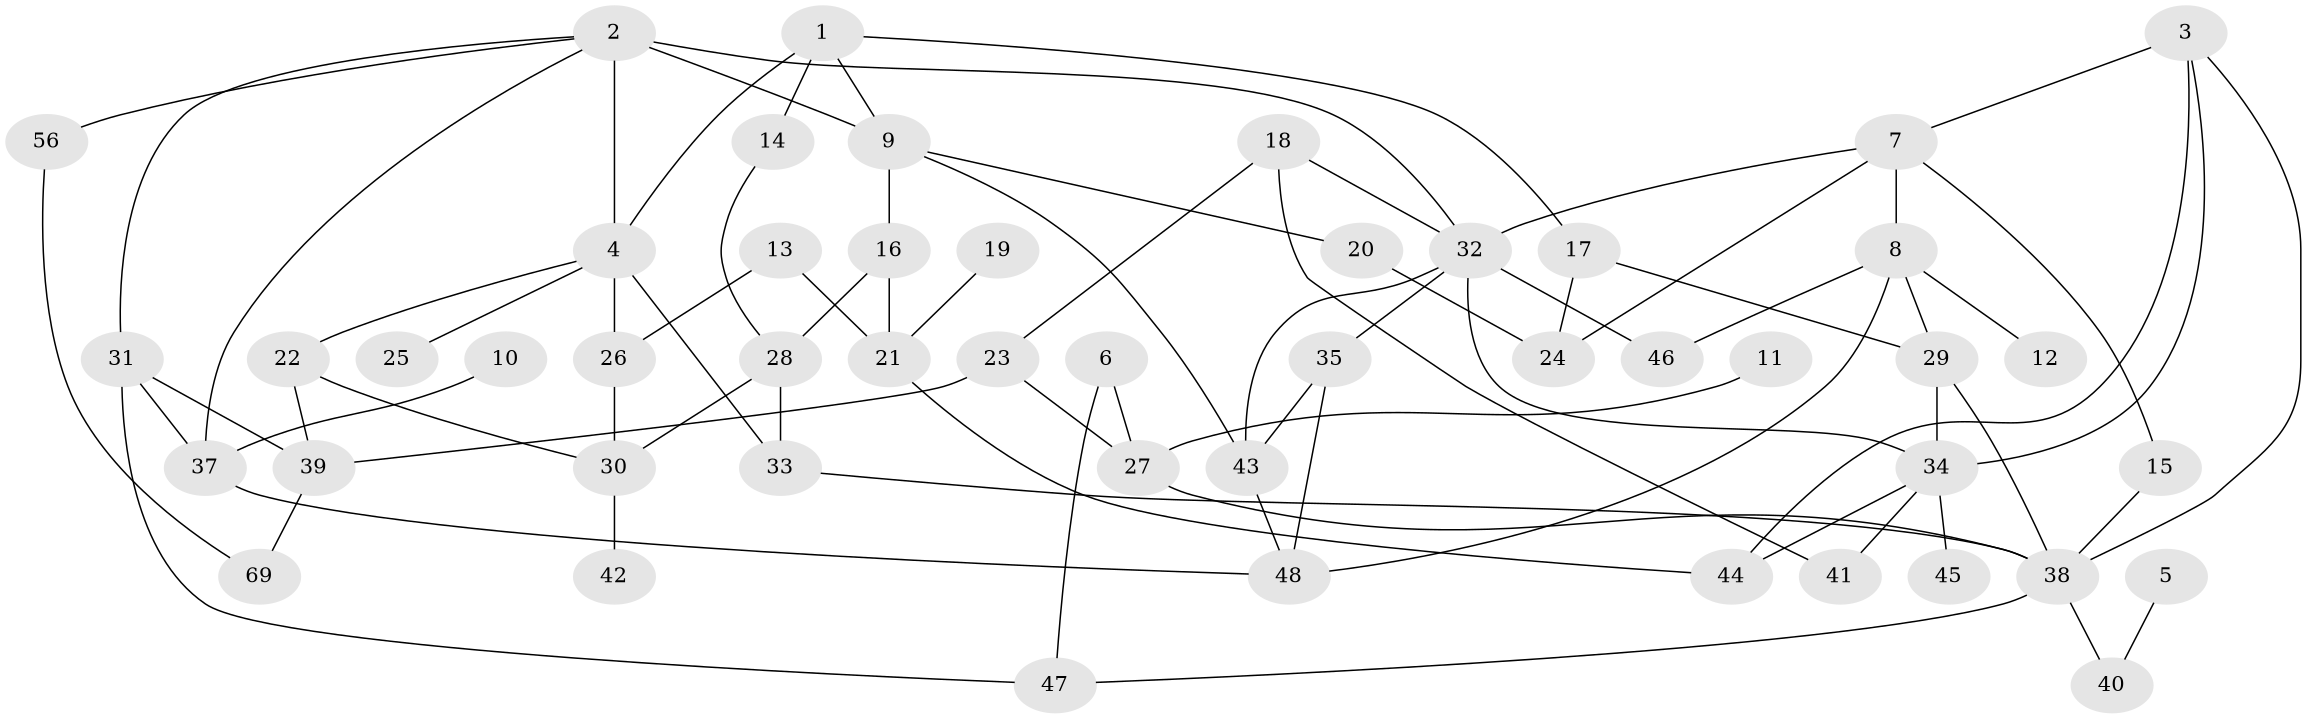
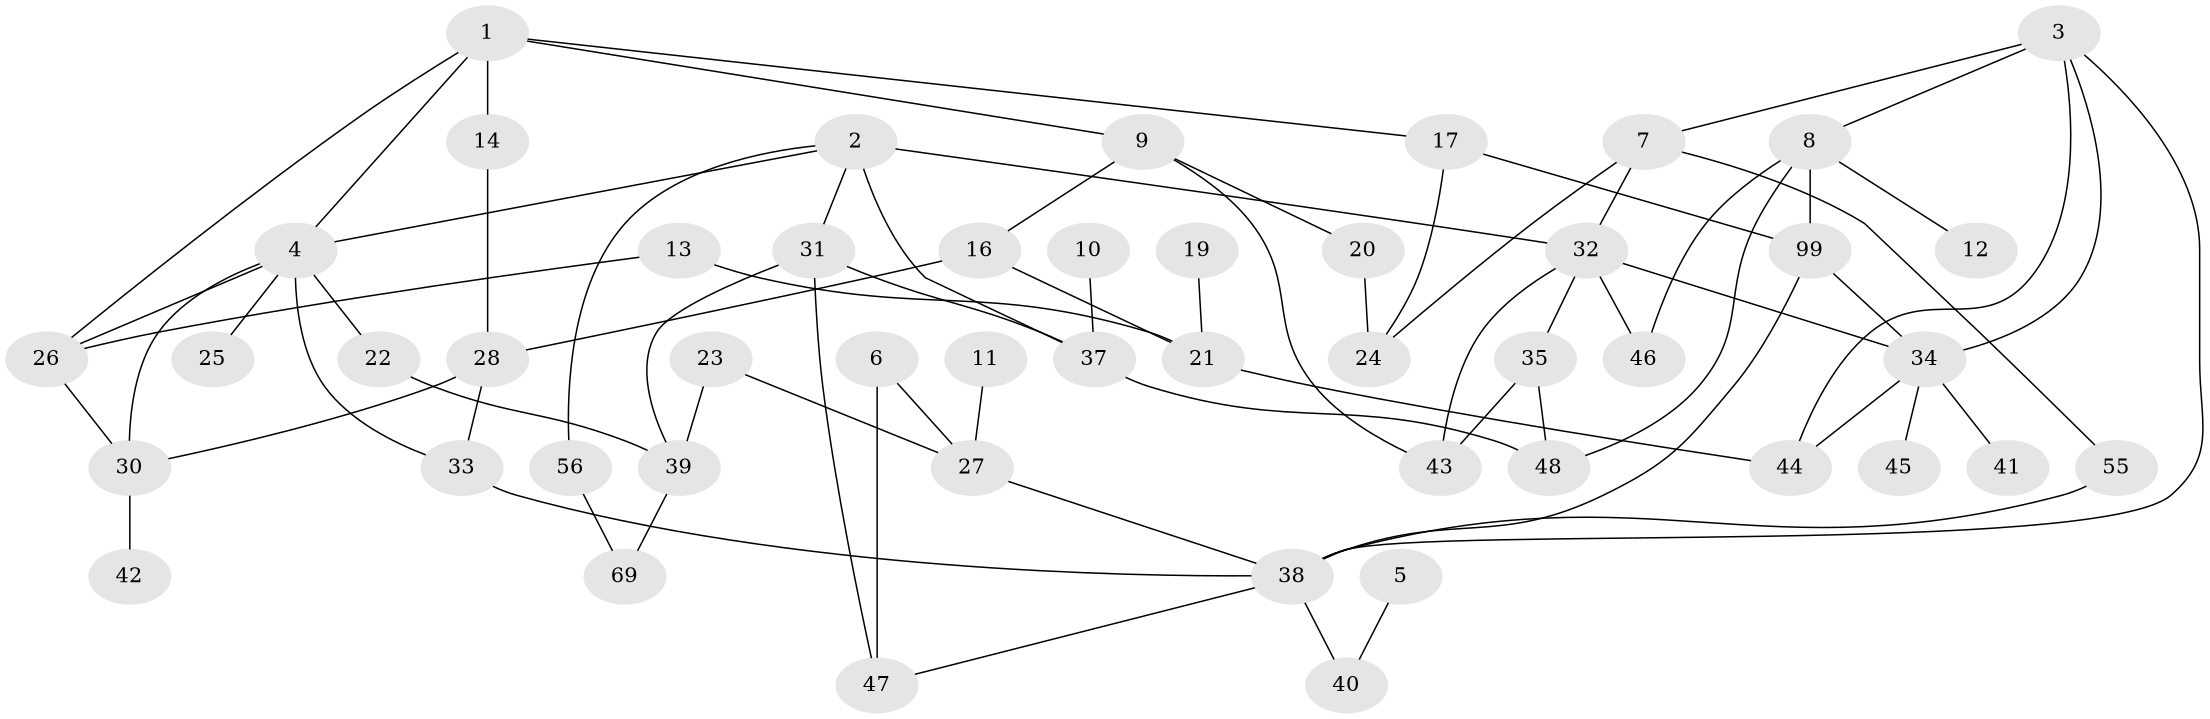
(763, 90) -> none
(1279, 142) -> none
none -> (261, 189)
(1896, 196) -> (1935, 88)
(1937, 359) -> (1810, 251)
(447, 422) -> (169, 319)
(2160, 468) -> (2117, 468)
(1268, 522) -> none
